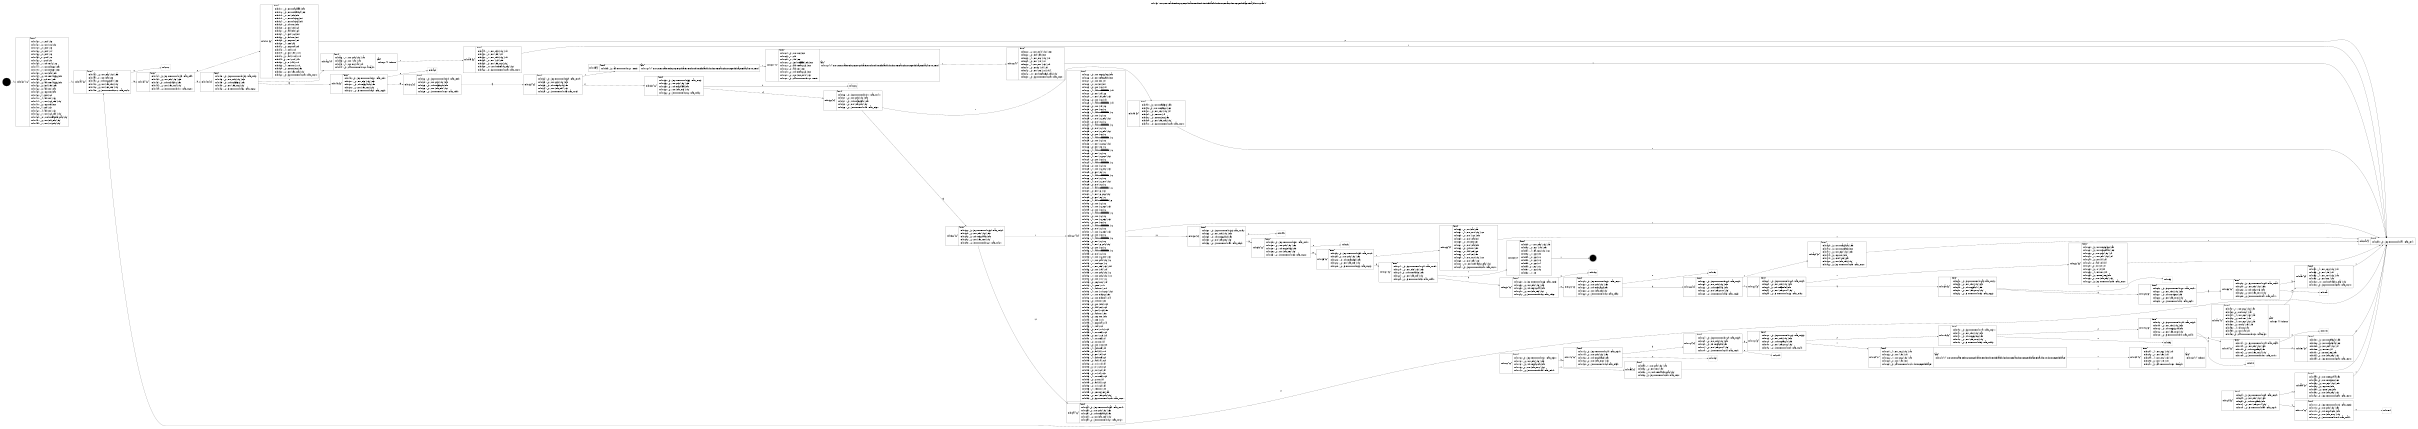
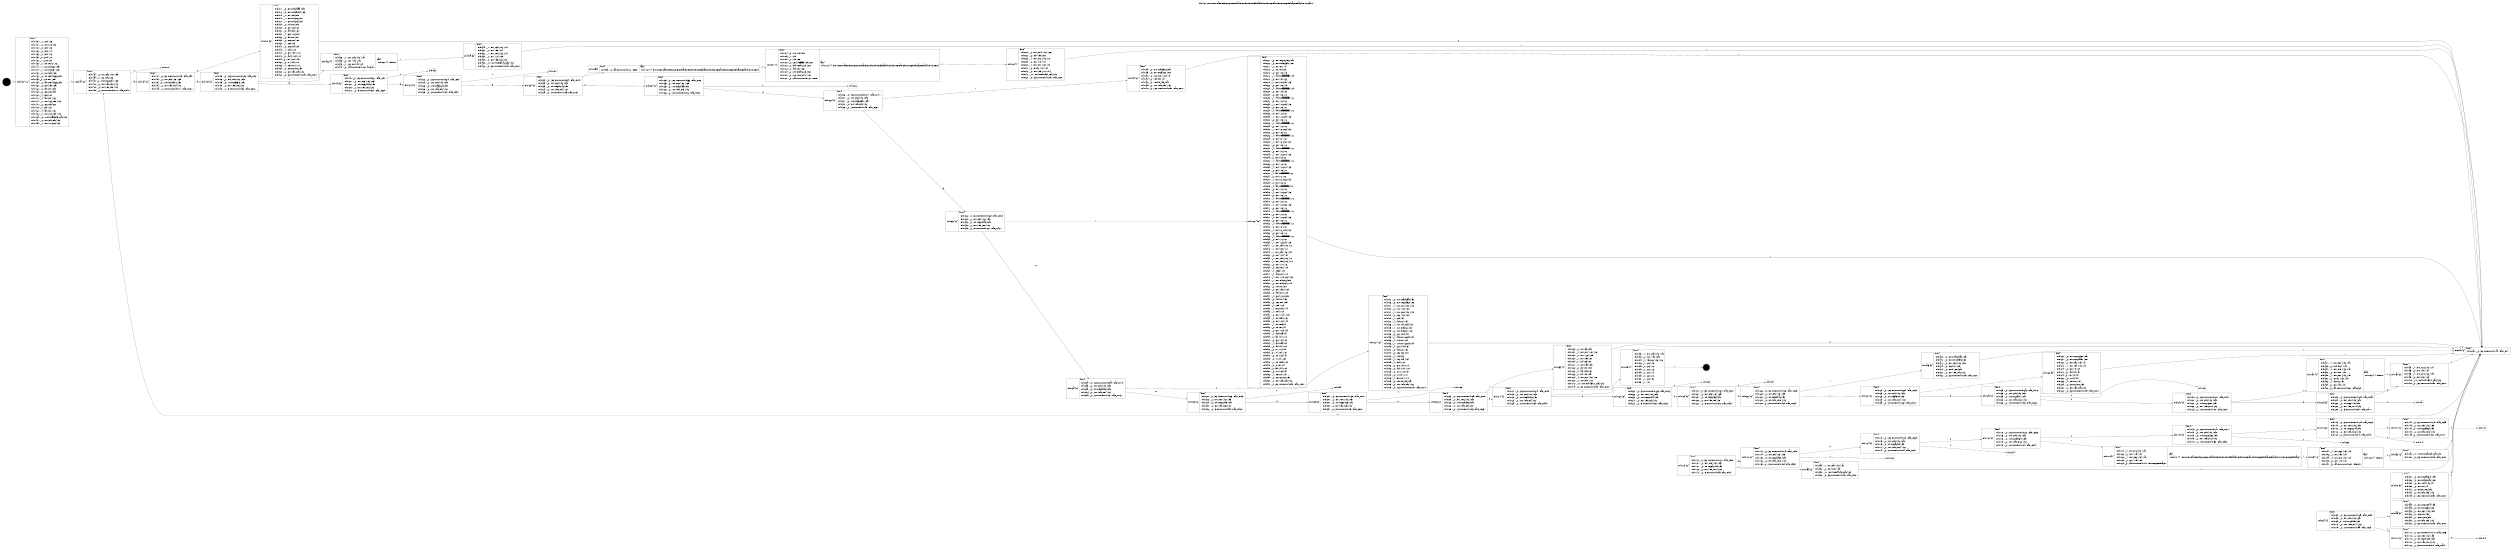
none -> (553, 71)
(1156, 236) -> (1156, 395)
none -> (1398, 343)
(2287, 349) -> none
none -> (2268, 398)
none -> (2419, 455)
